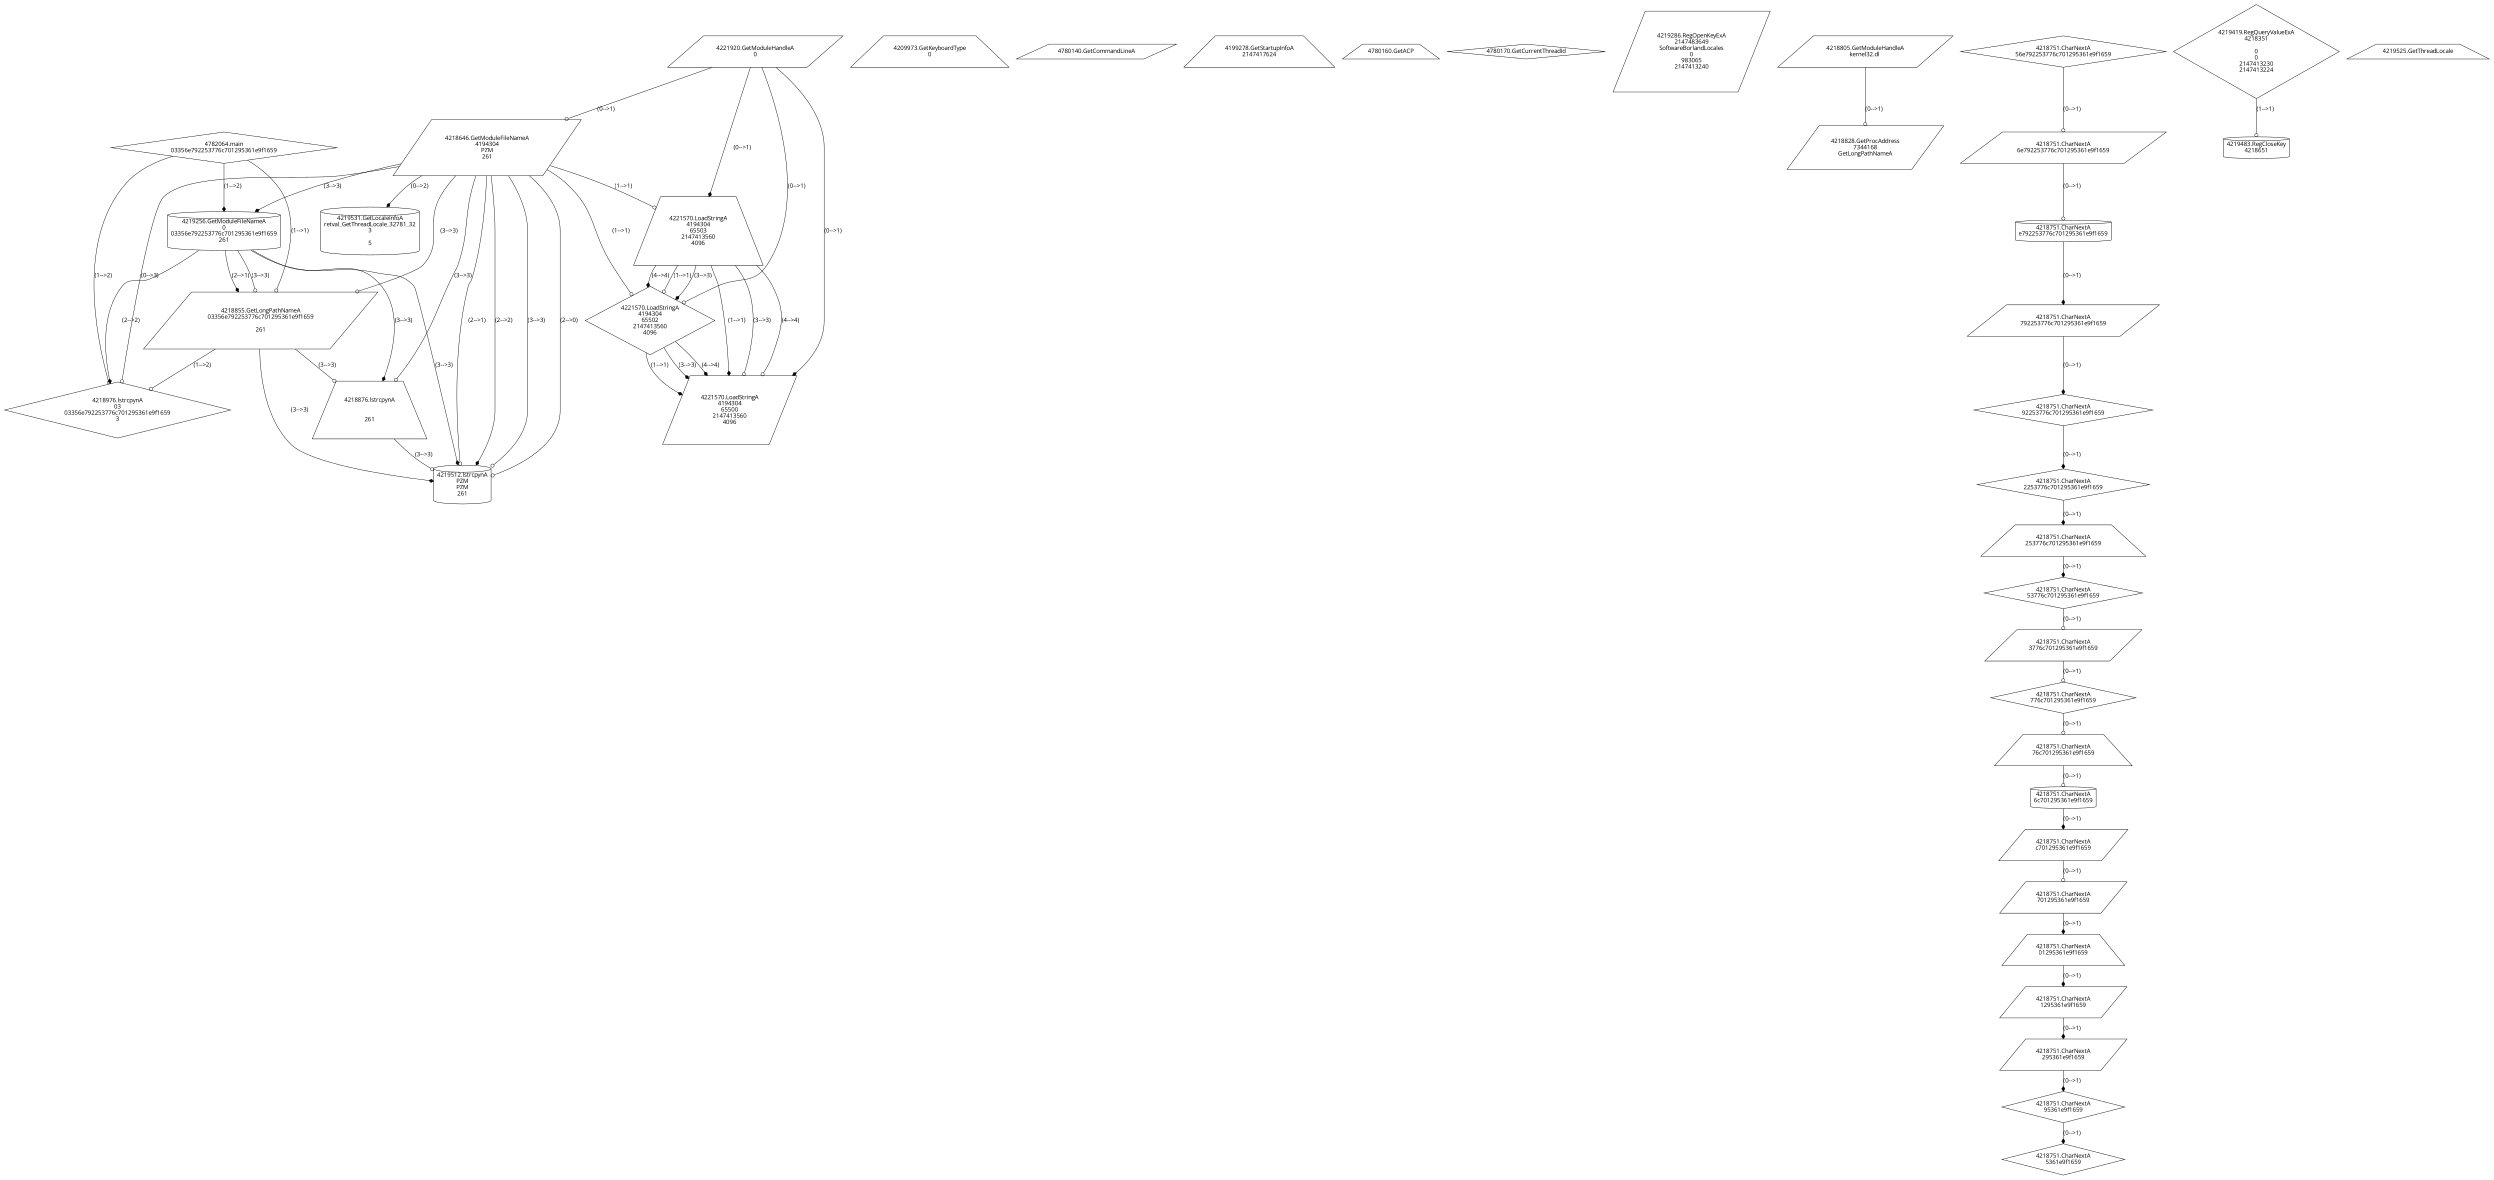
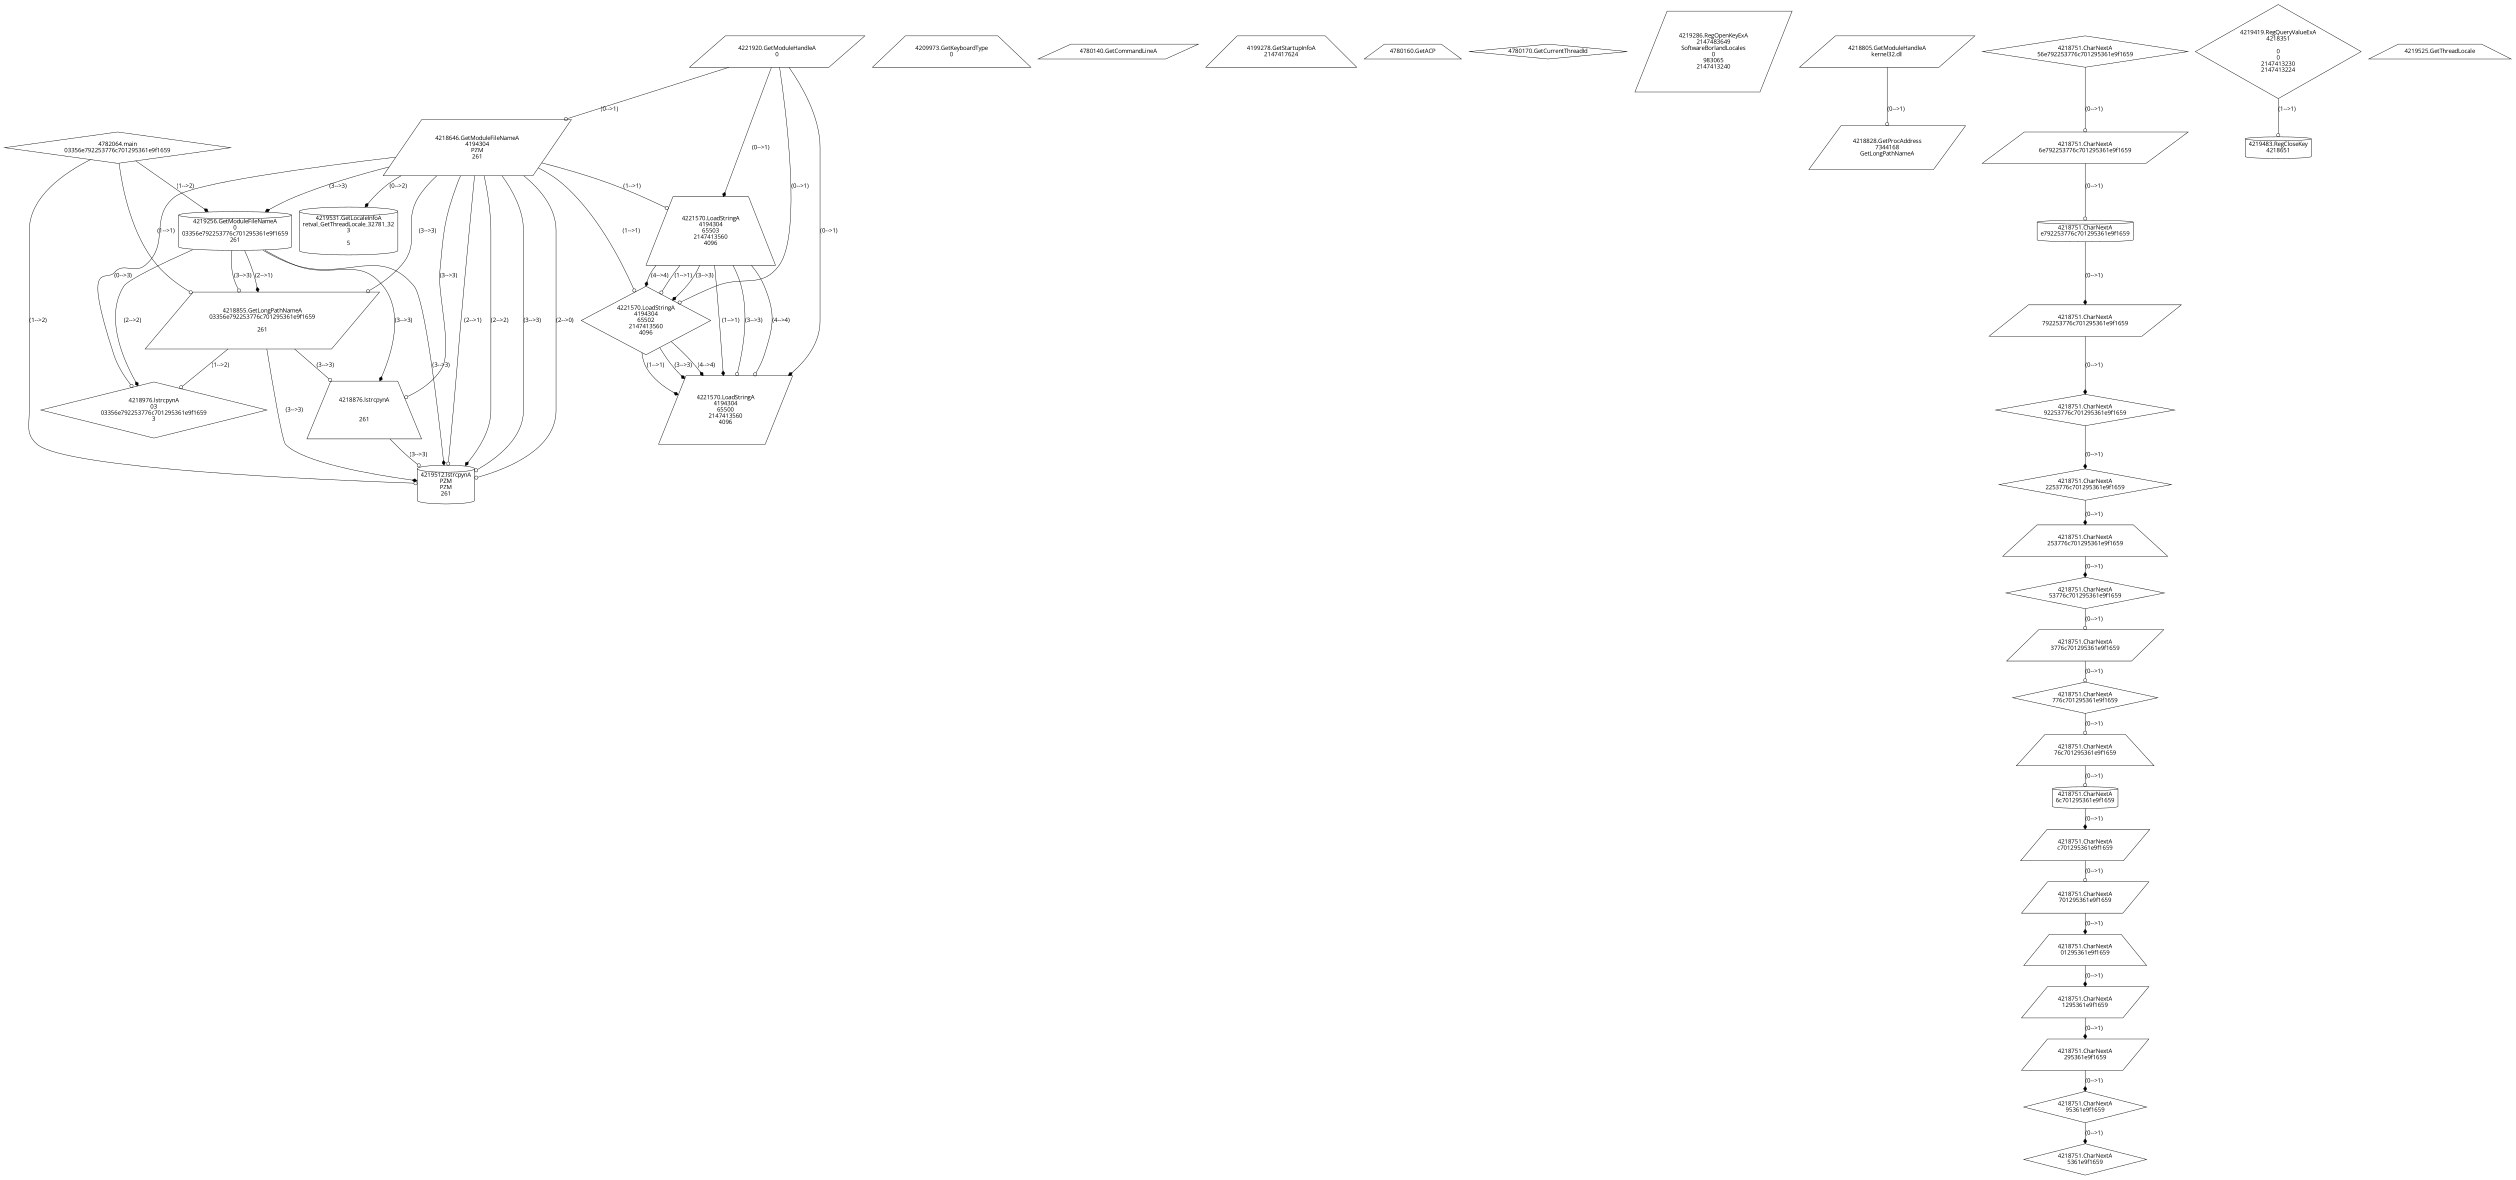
(97, 252) -> (68, 455)
